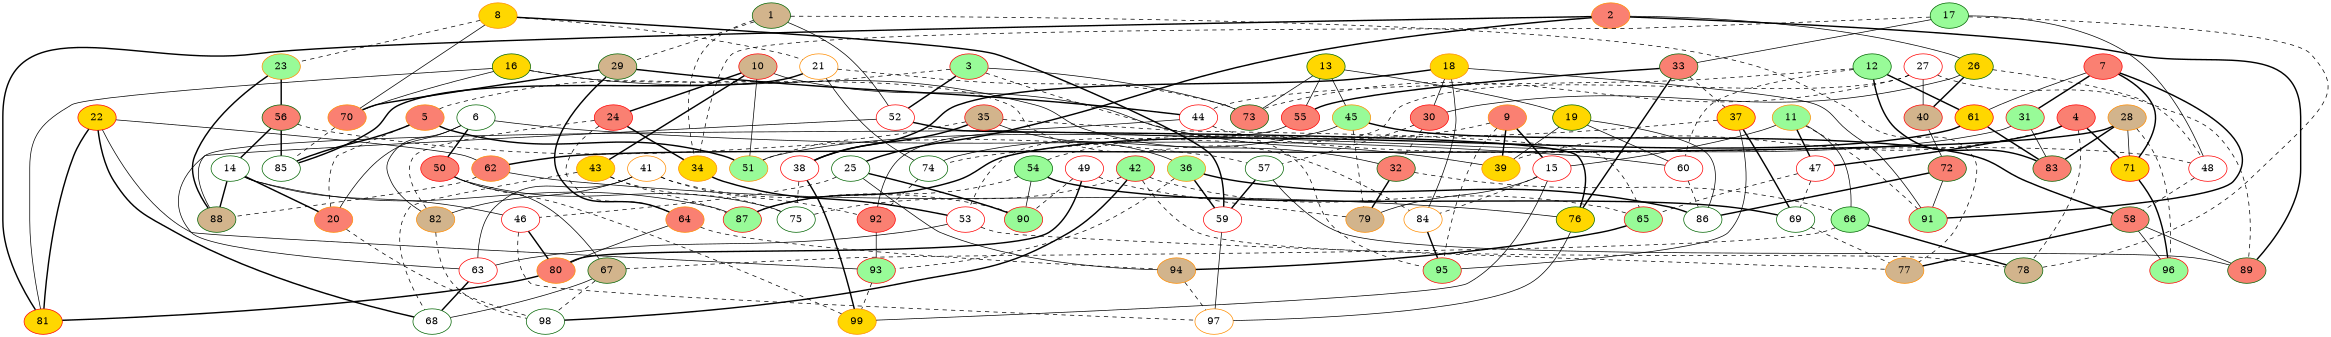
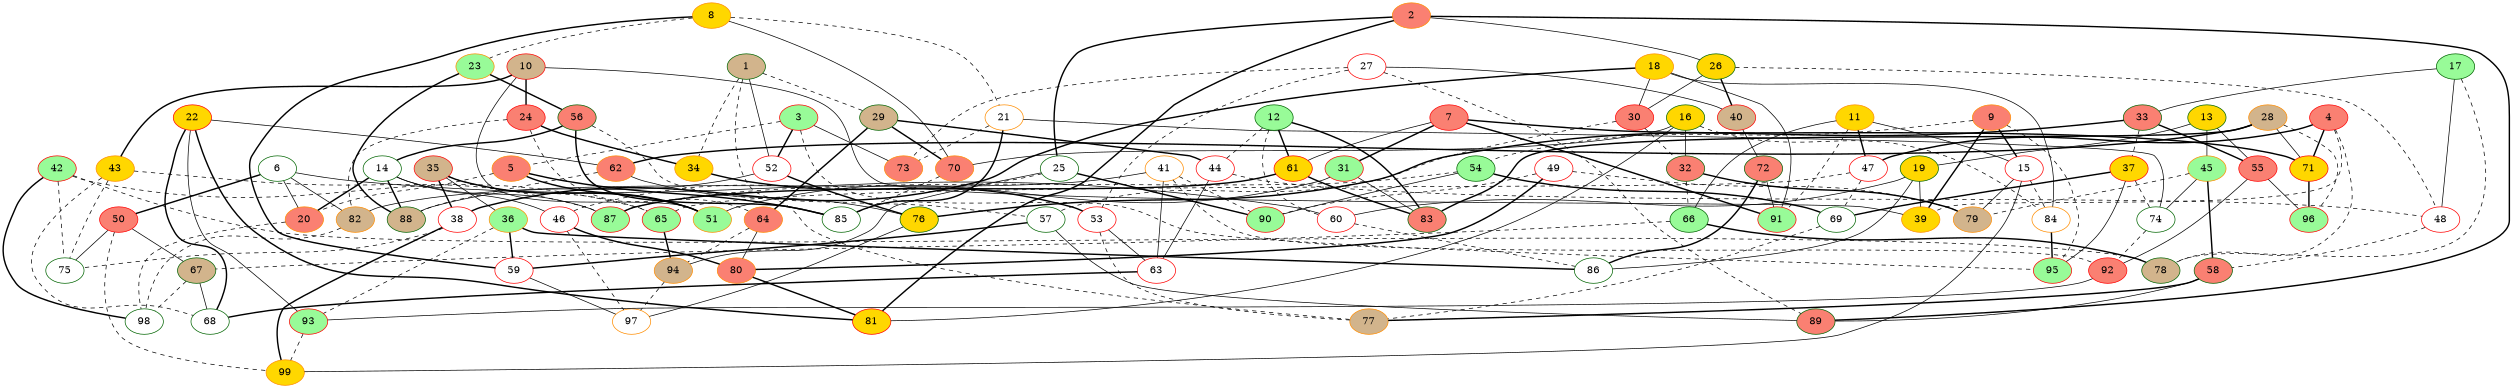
(1277, 30) -> none
(1291, 90) -> none
(1250, 118) -> (904, 169)
(1791, 118) -> (1855, 118)
(869, 138) -> (573, 193)
(2149, 245) -> (2280, 190)
